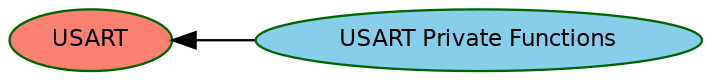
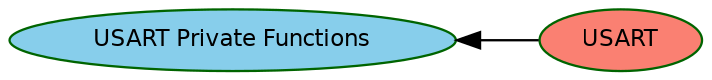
(225, 40) -> (510, 40)
